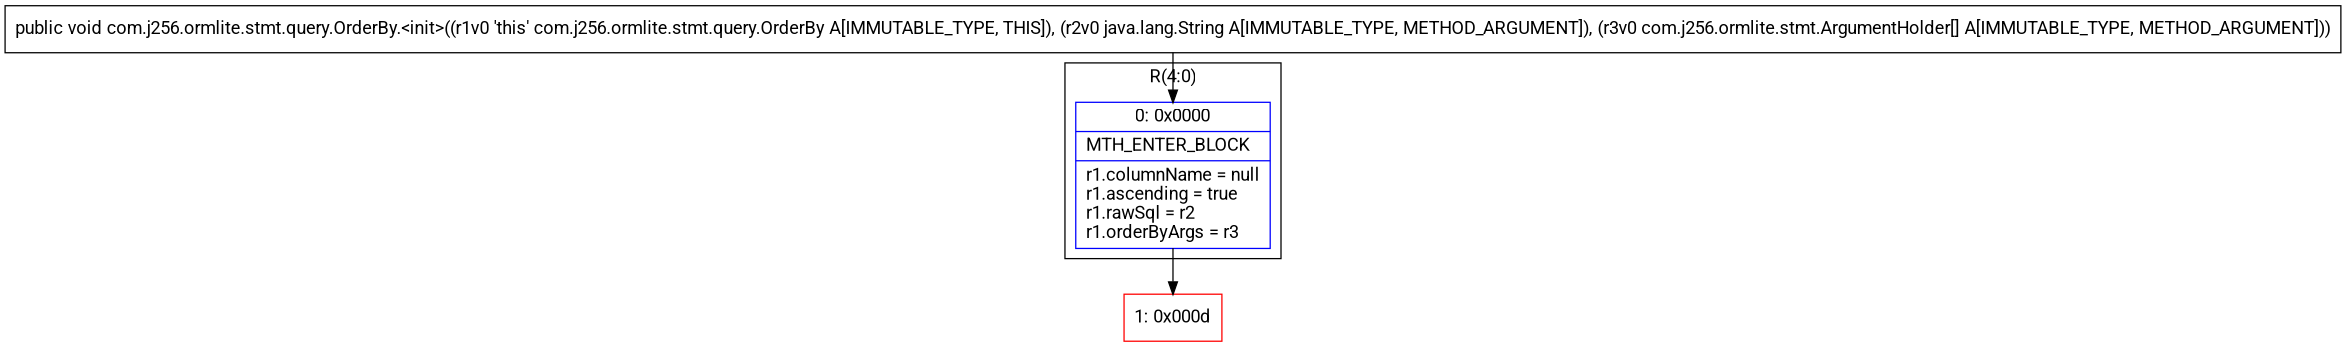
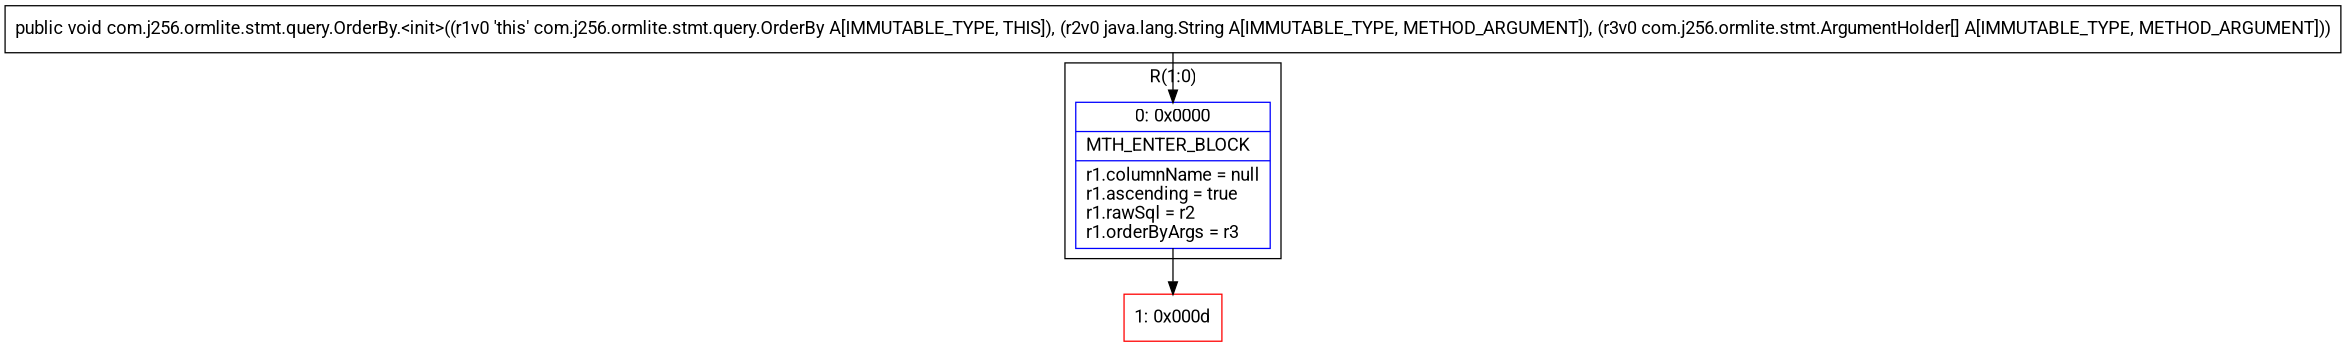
(1173, 78) -> (1173, 78)
